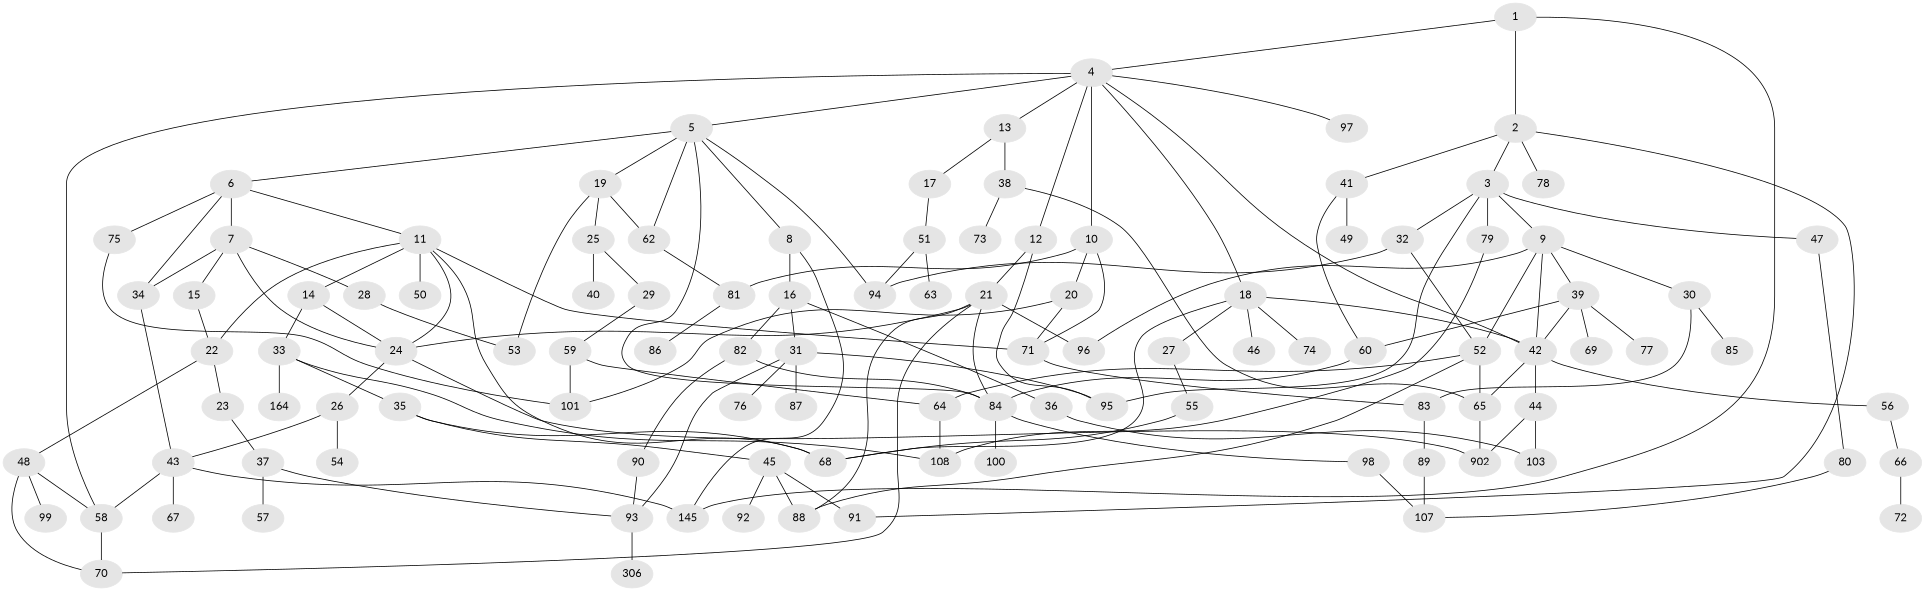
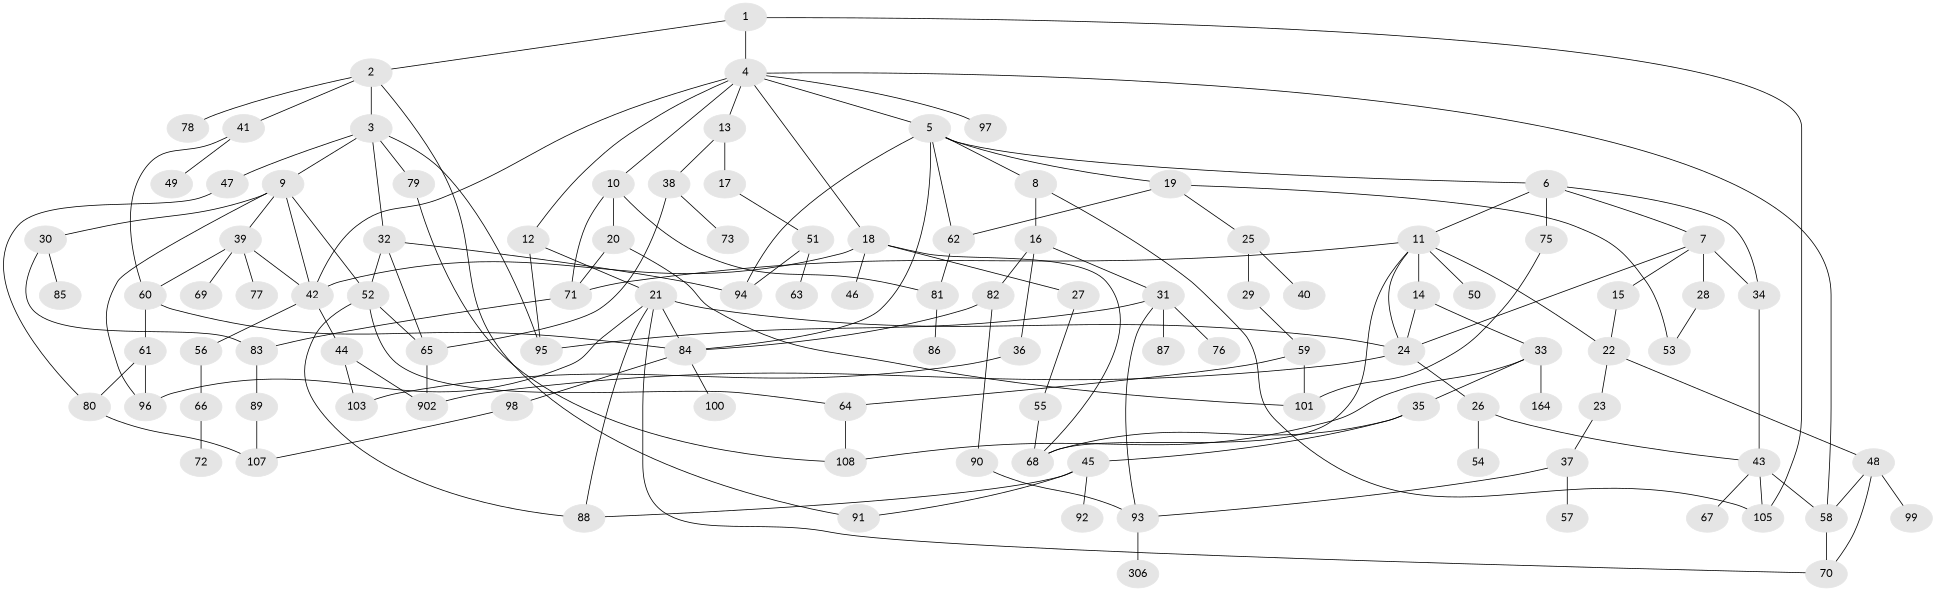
none -> (145, 351)
(1310, 351) -> none
(1508, 379) -> (406, 295)
(688, 518) -> (1763, 518)
